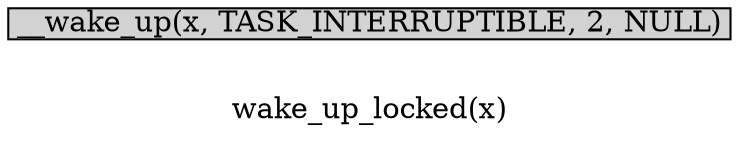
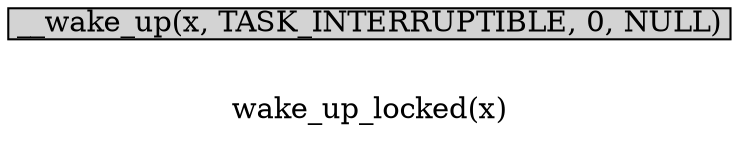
(369, 24) -> (369, 24)
